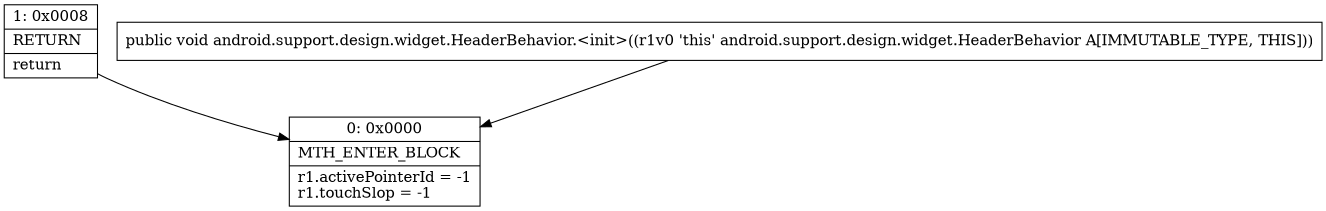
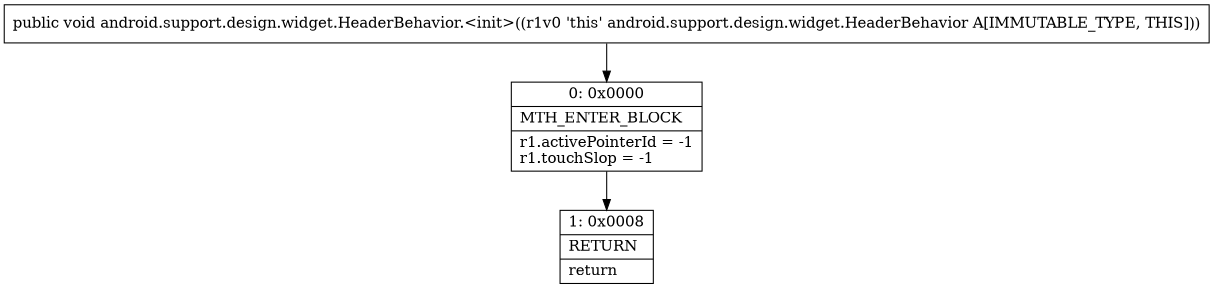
(187, 109) -> (607, 185)
